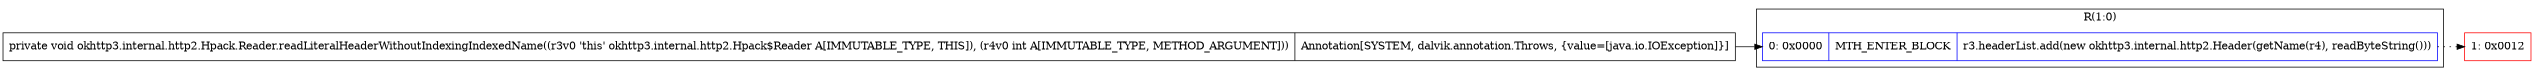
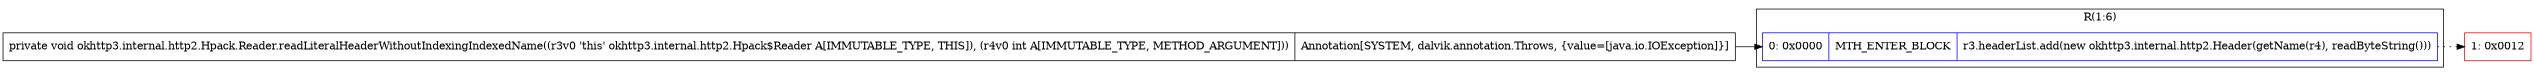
(2100, 18) -> (2100, 18)
